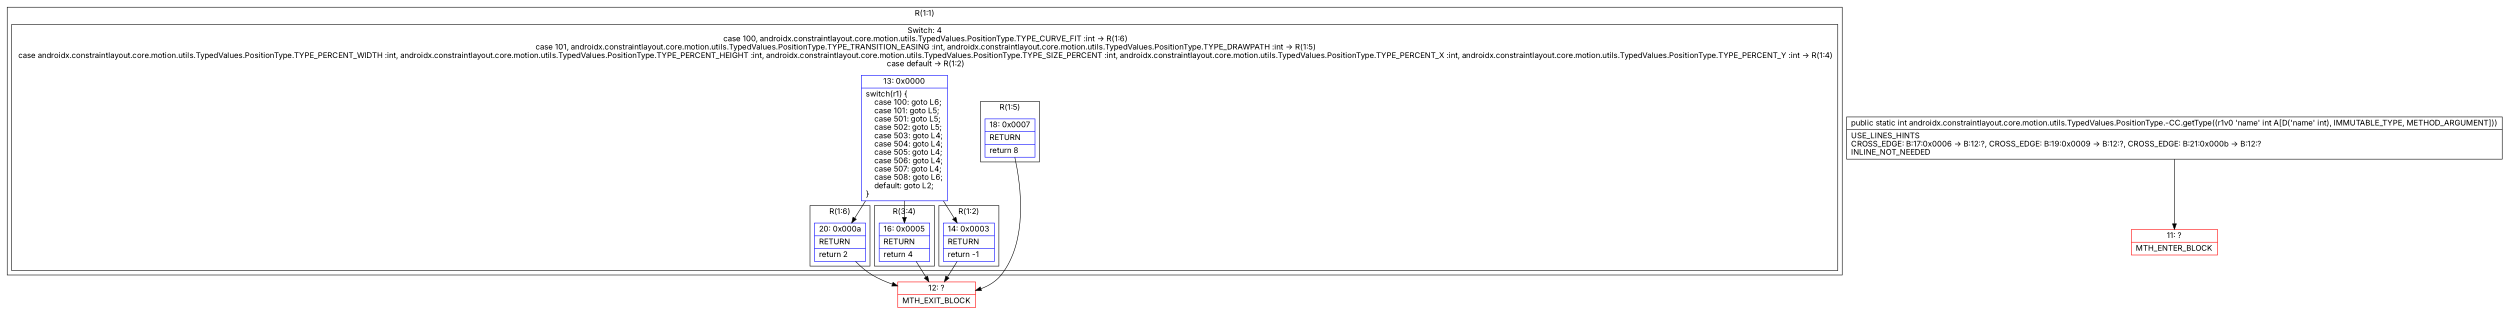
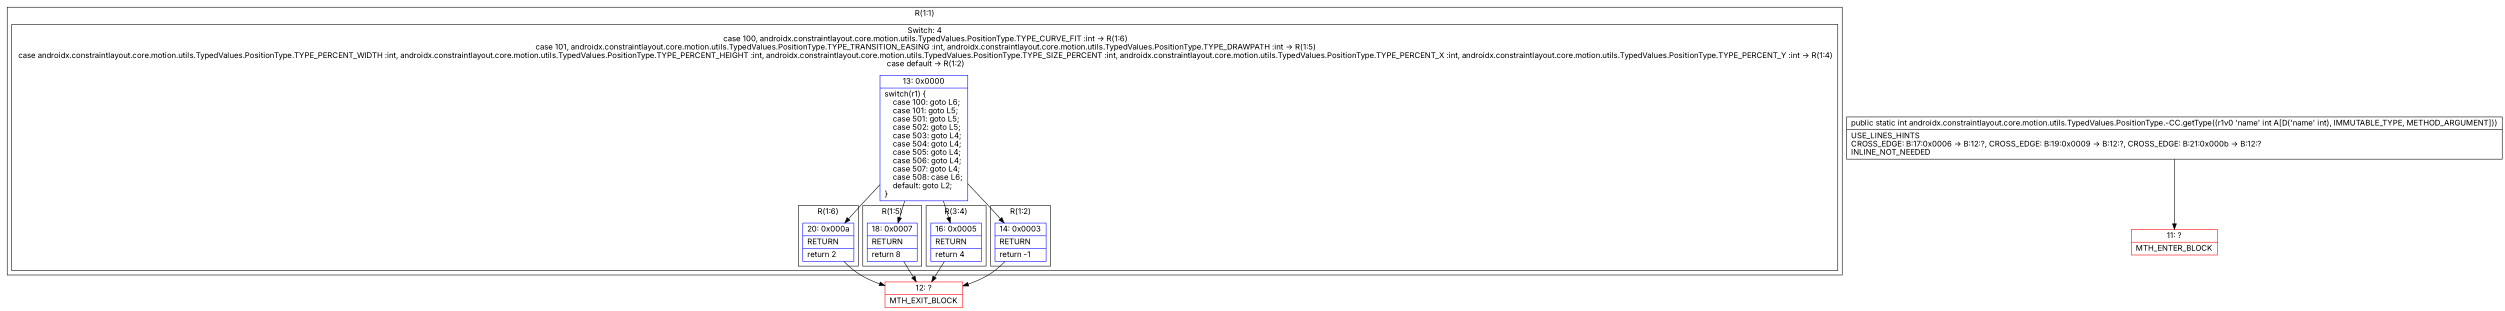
(904, 178) -> (924, 178)
none -> (902, 209)
